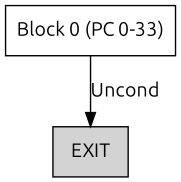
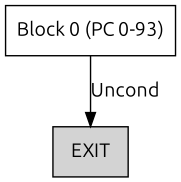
(91, 31) -> (91, 31)
